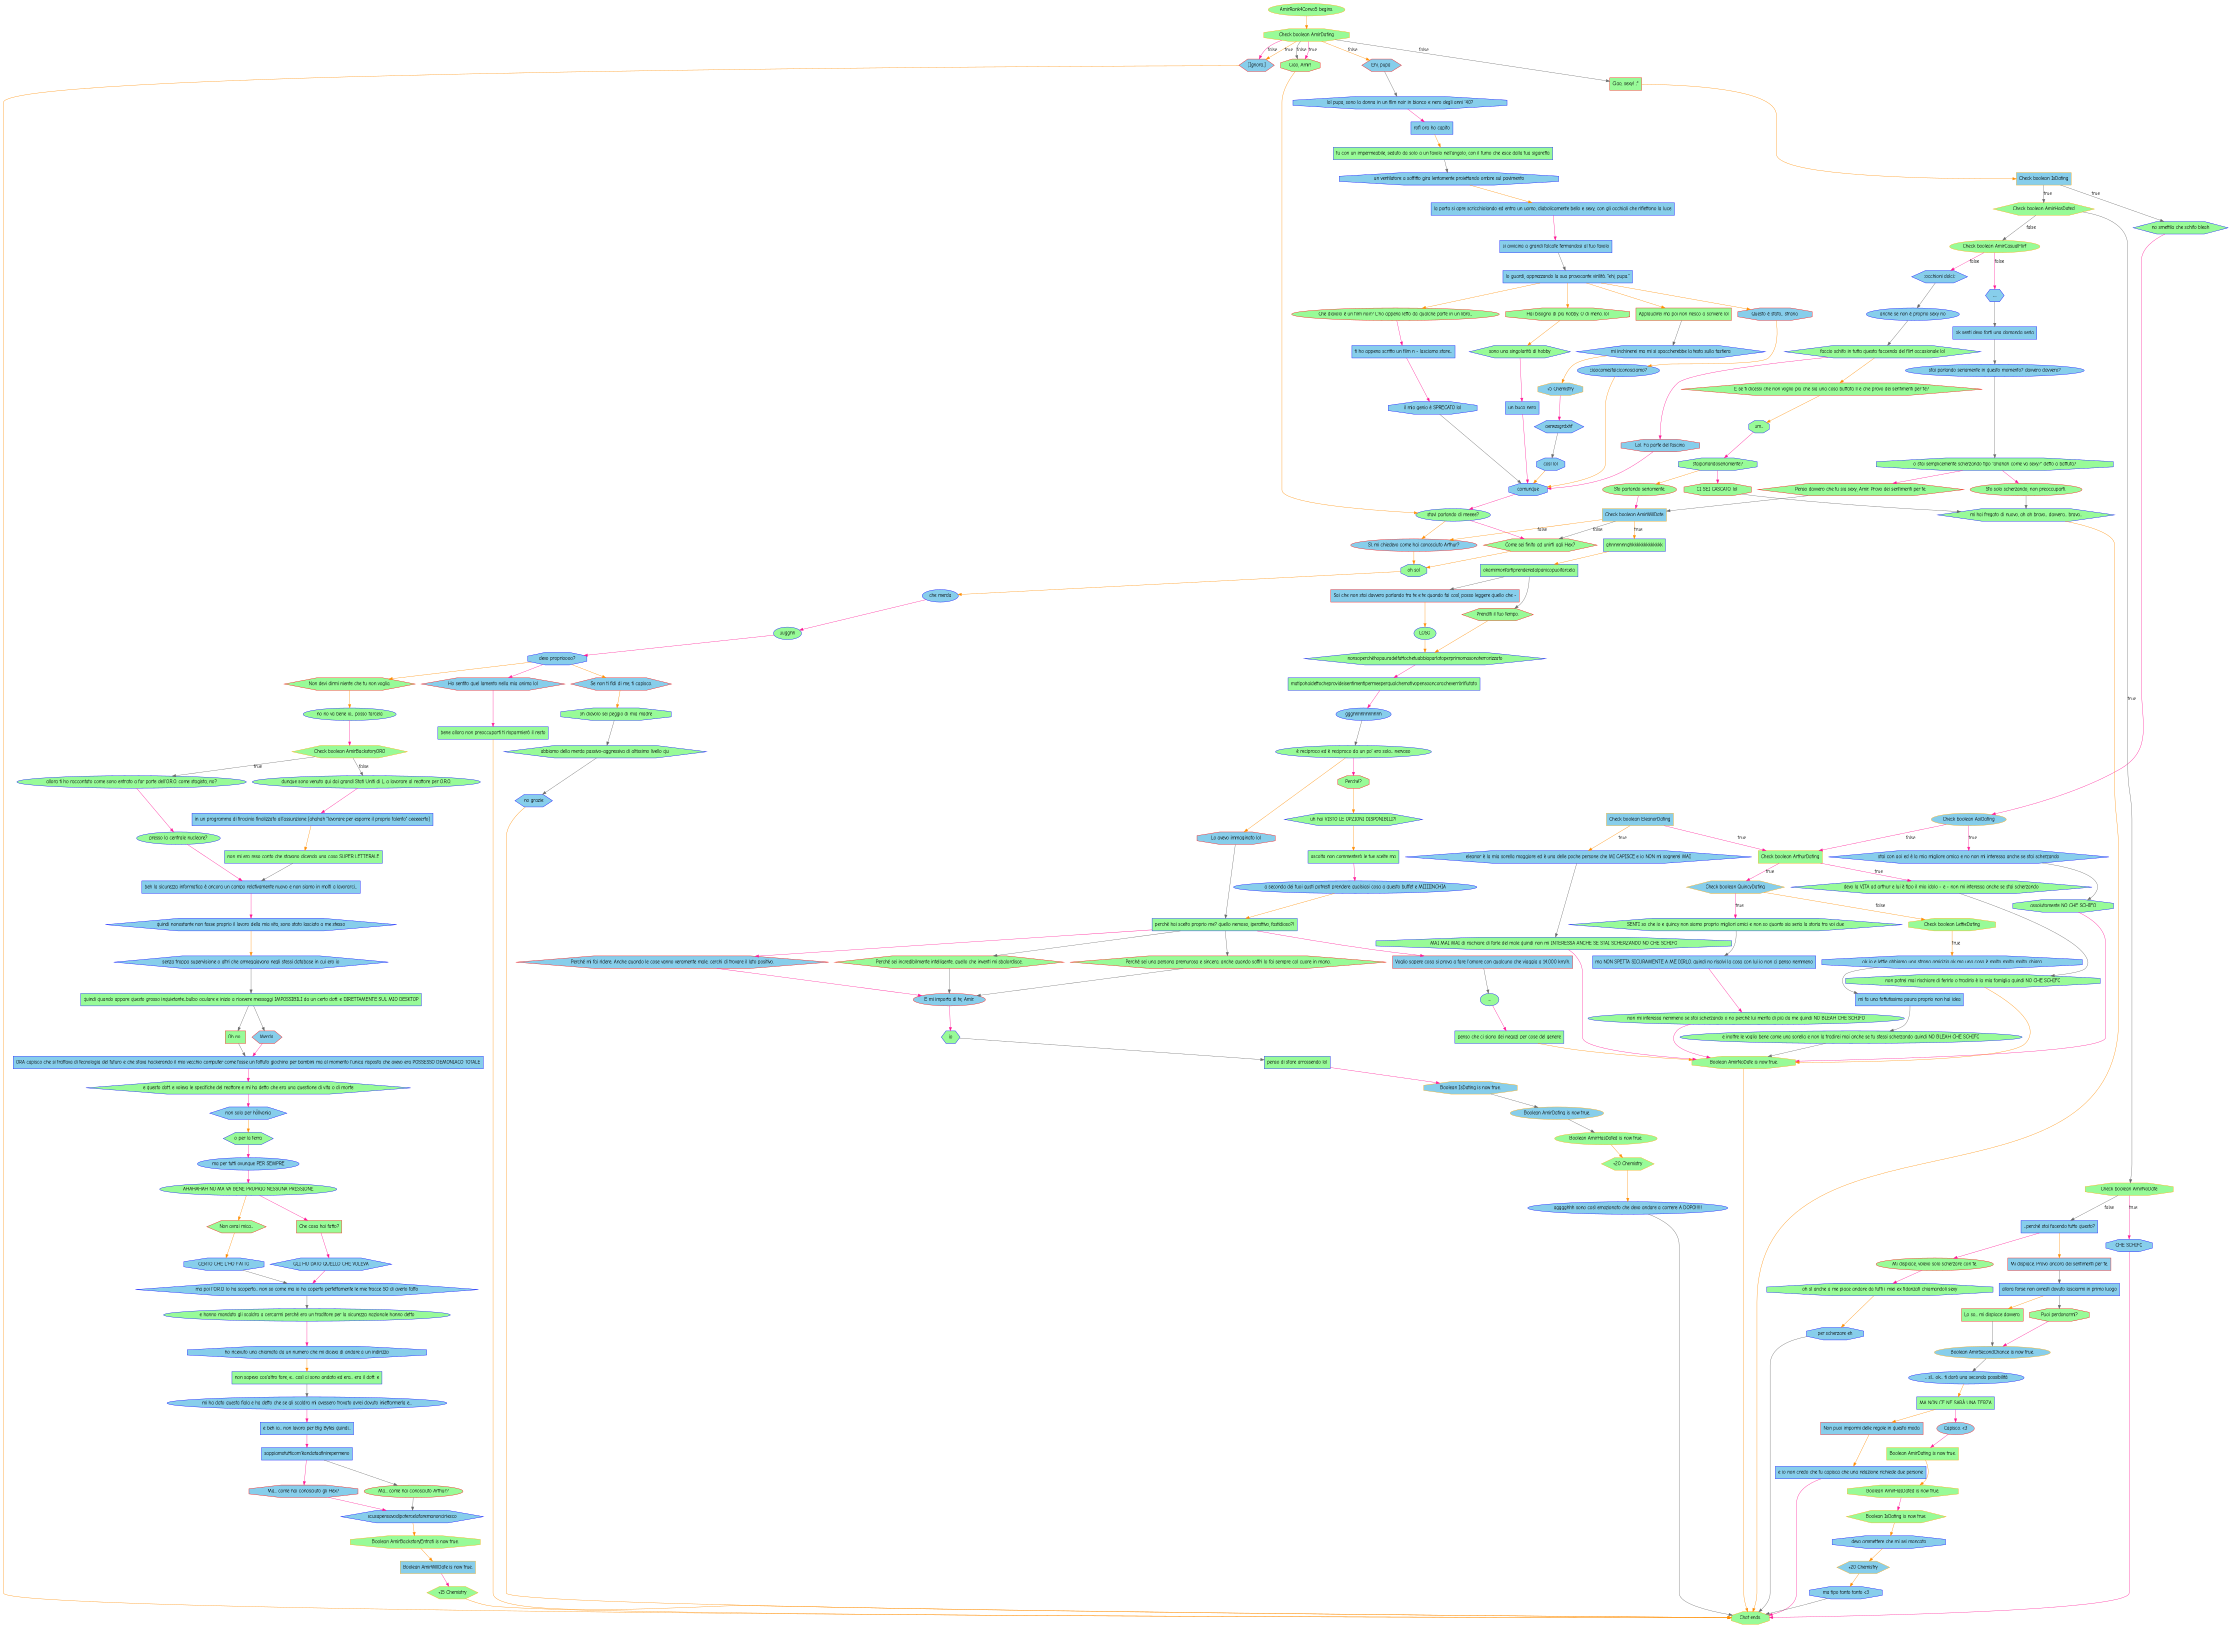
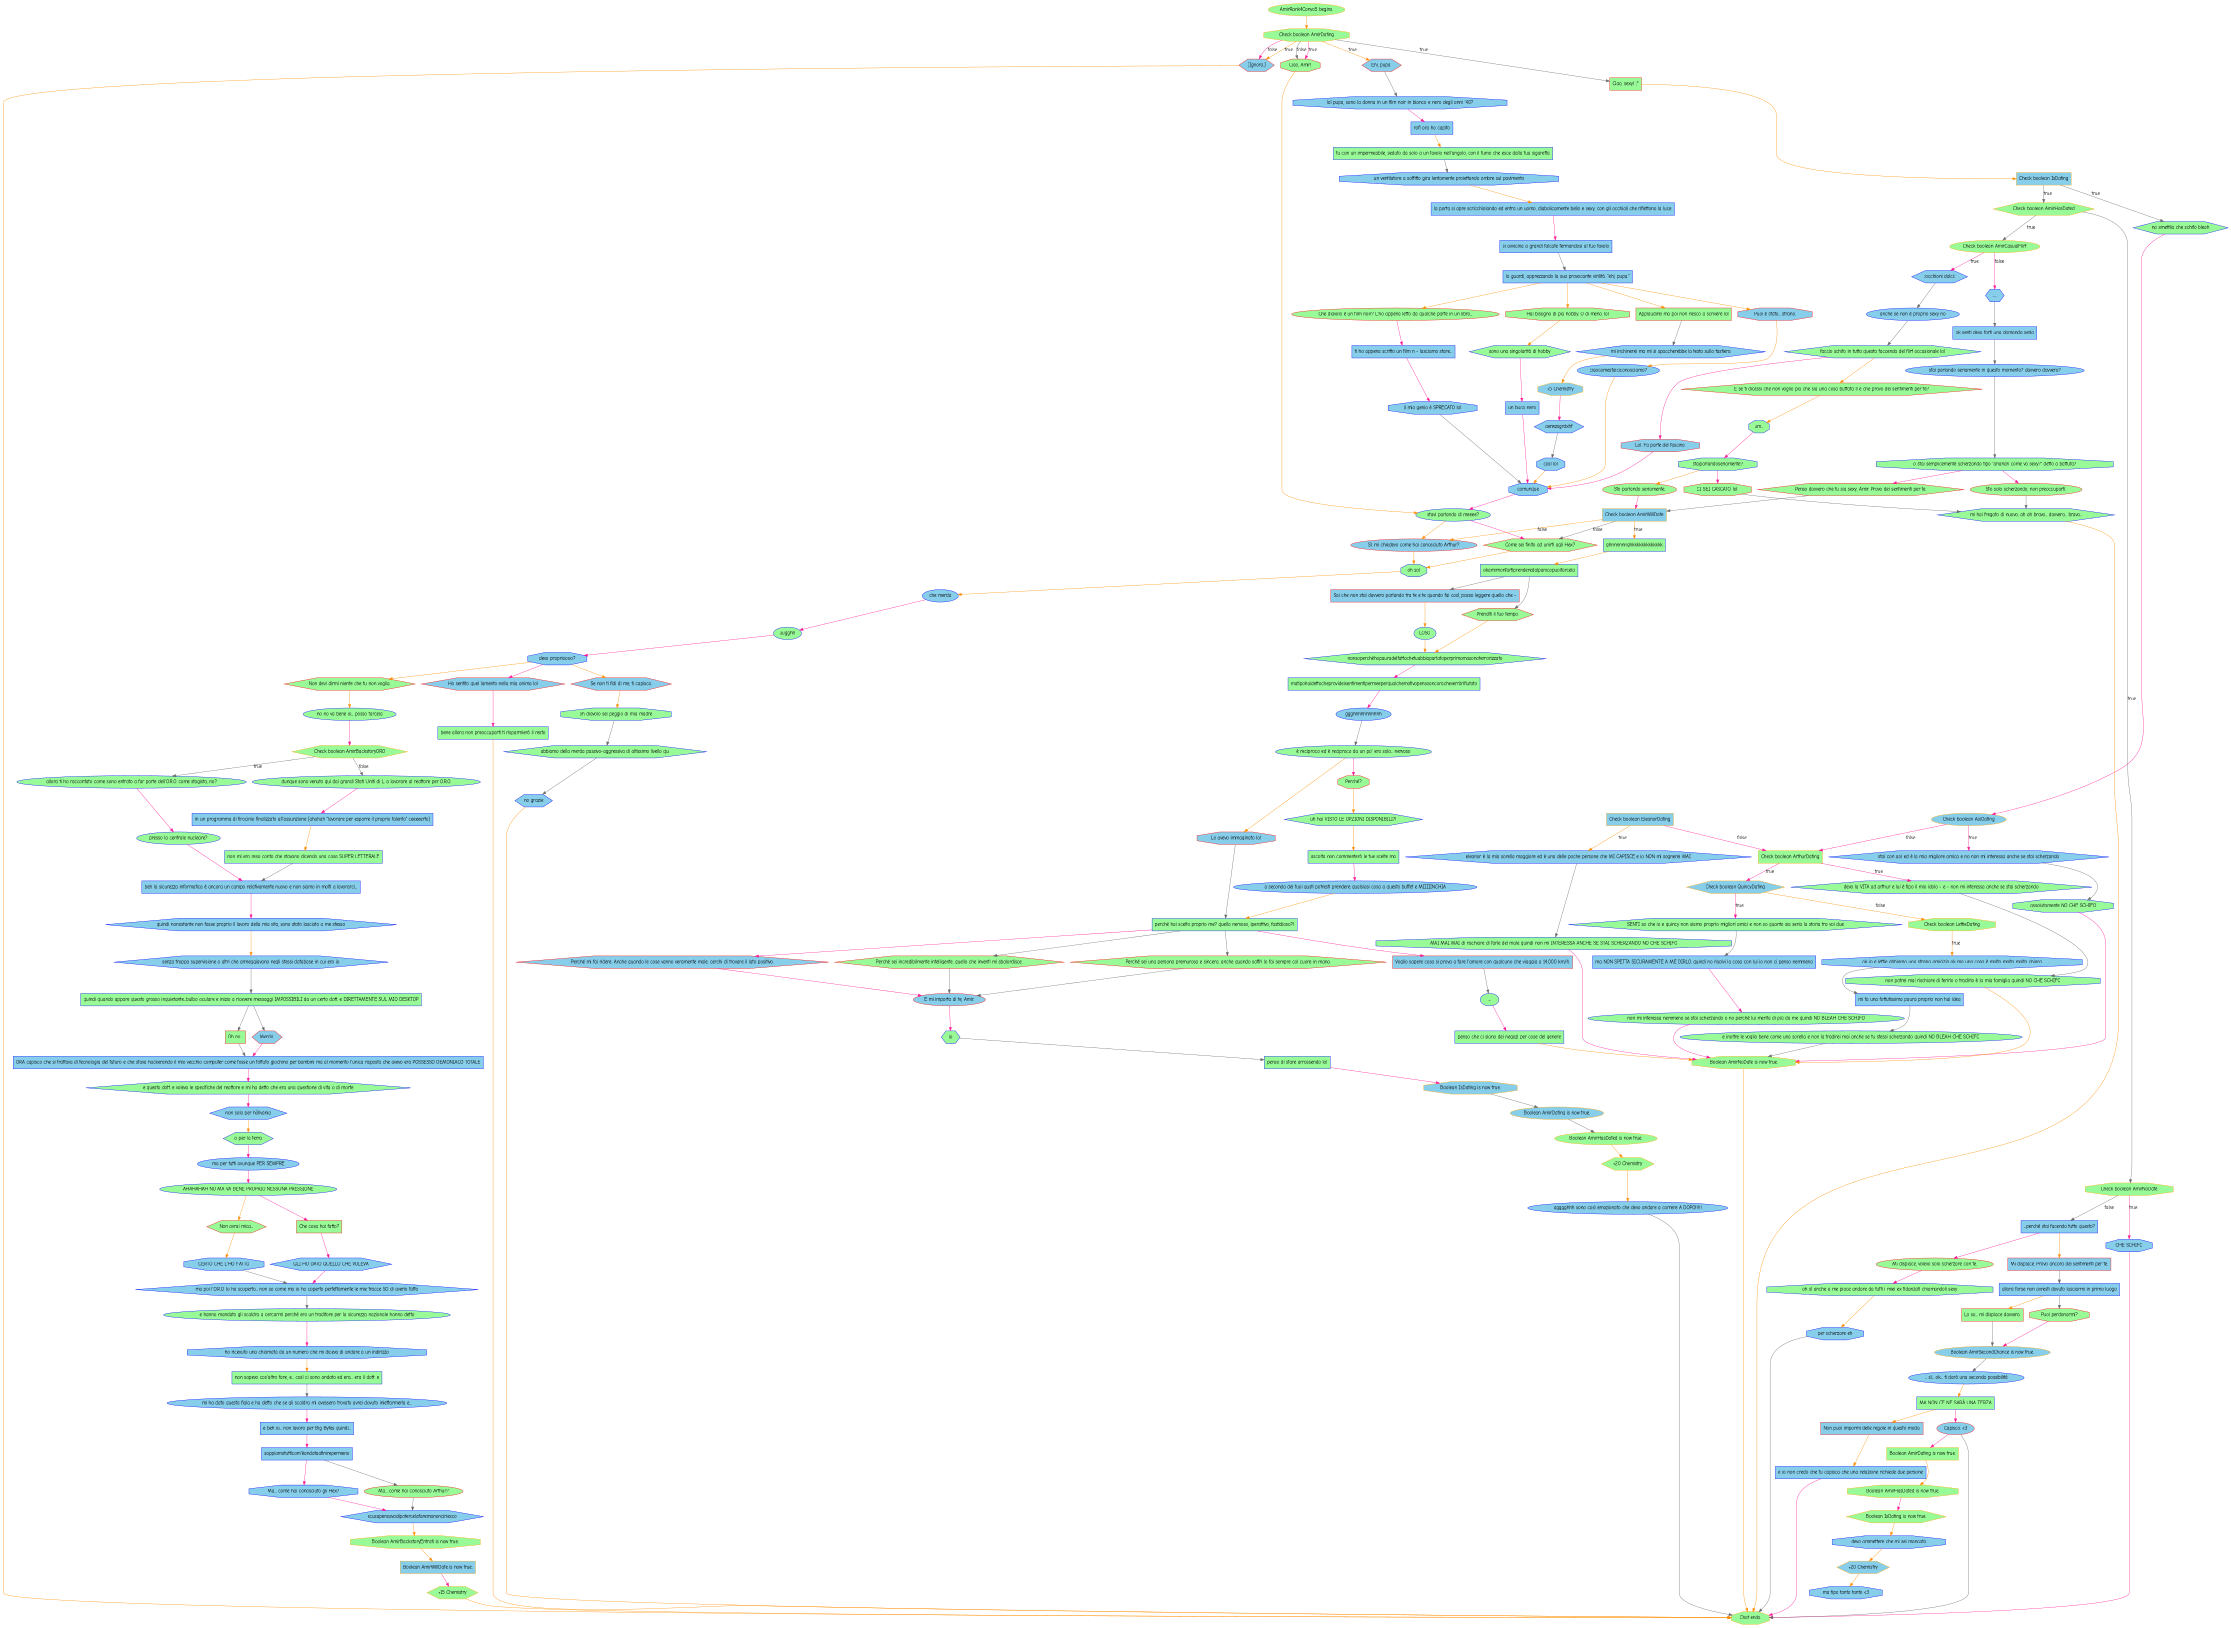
(1353, 50) -> (1353, 50)
(1424, 50) -> (1424, 50)
(2031, 228) -> (2031, 228)
(1975, 262) -> (1975, 262)
(1775, 314) -> (1775, 314)
(1742, 838) -> (1742, 838)
(303, 1491) -> (303, 1491)
(1798, 1606) -> (1952, 1603)
